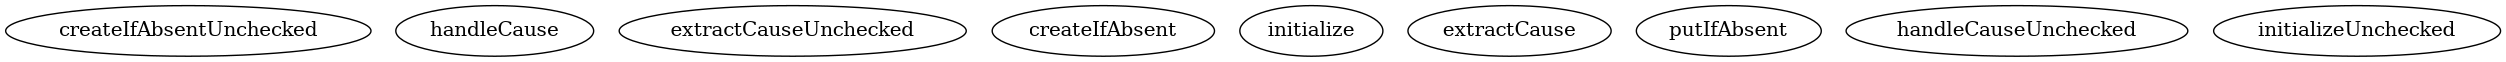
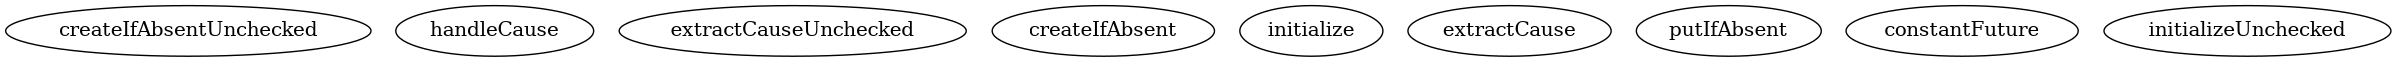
none -> (1962, 31)
(2017, 31) -> none
